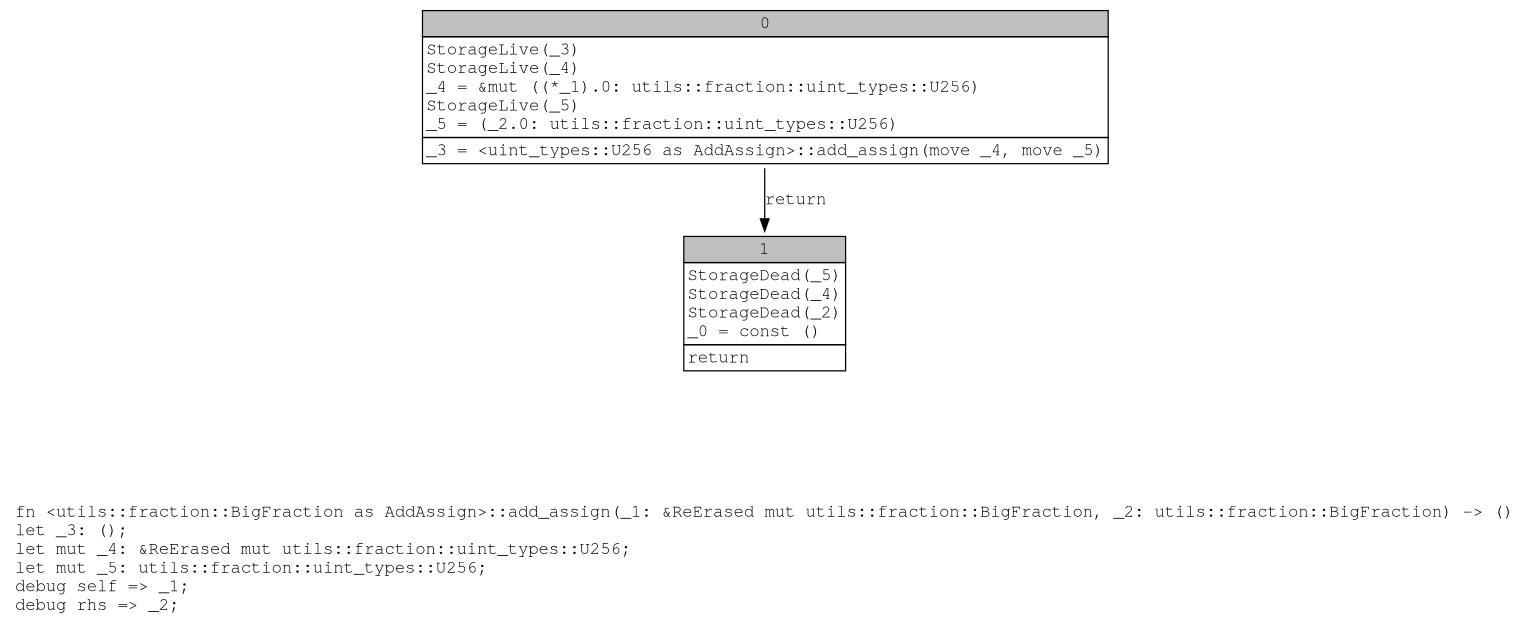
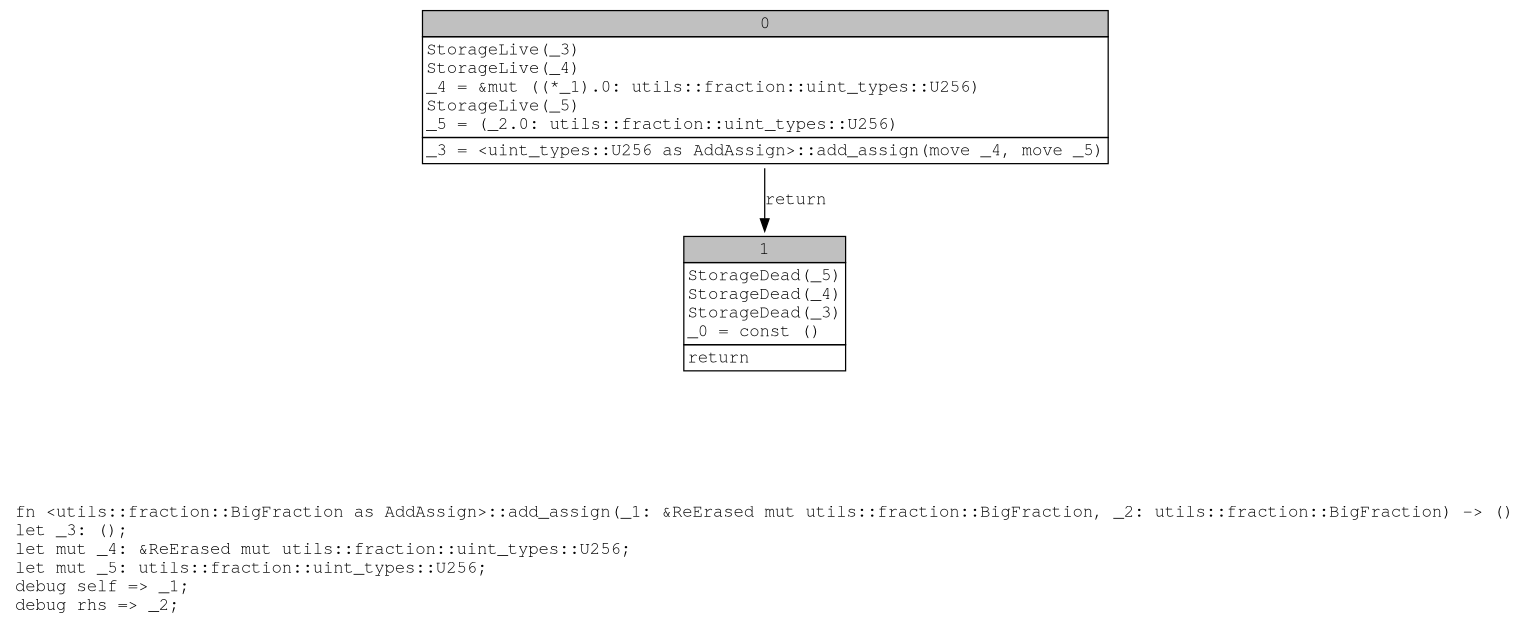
(765, 312) -> (765, 312)
